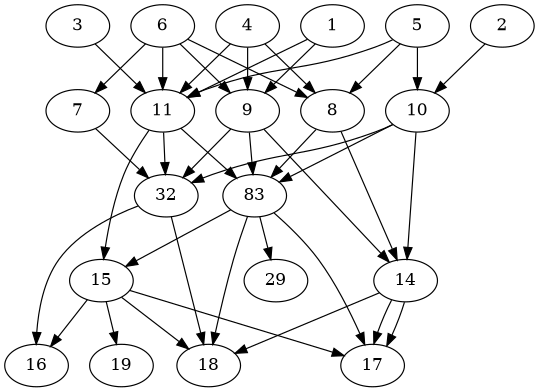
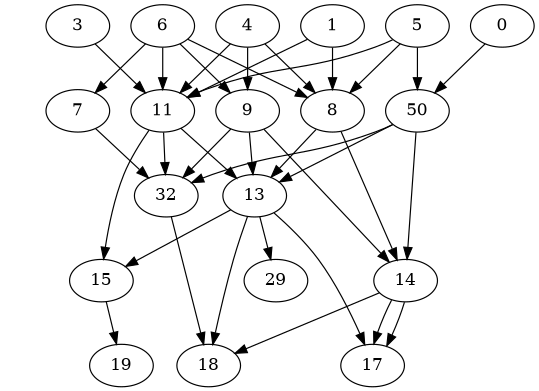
(502, 26) -> (502, 26)
(300, 59) -> (333, 68)
(417, 111) -> (417, 111)
(255, 196) -> (255, 196)
(150, 319) -> none
(231, 321) -> none
(37, 366) -> none
